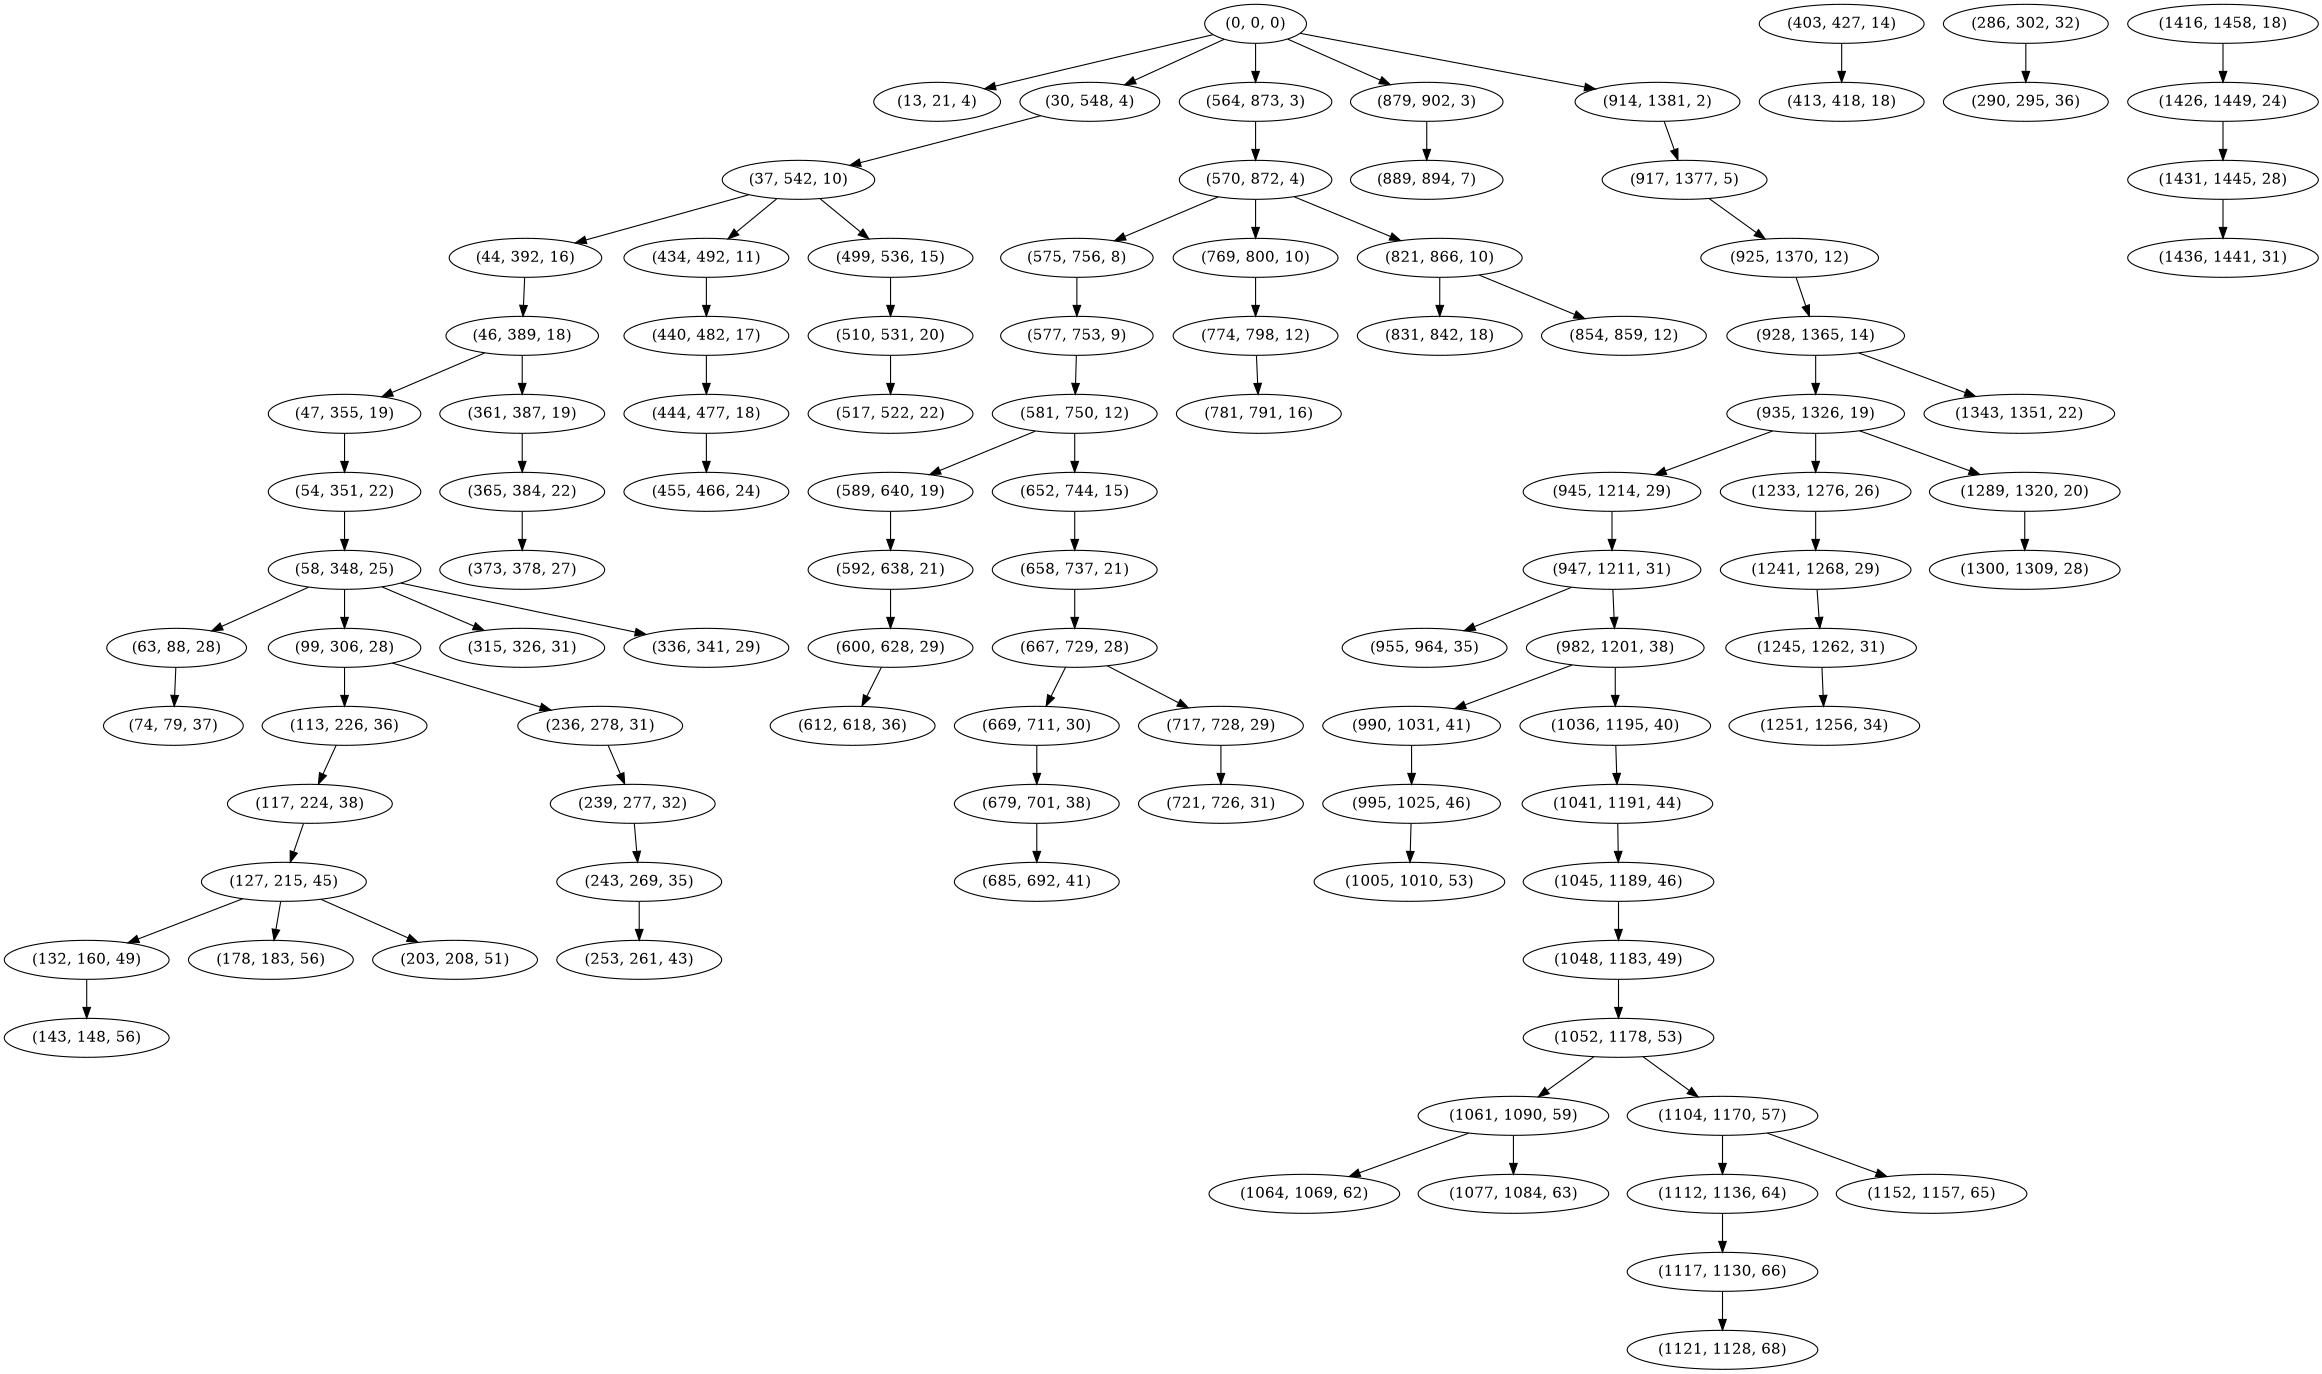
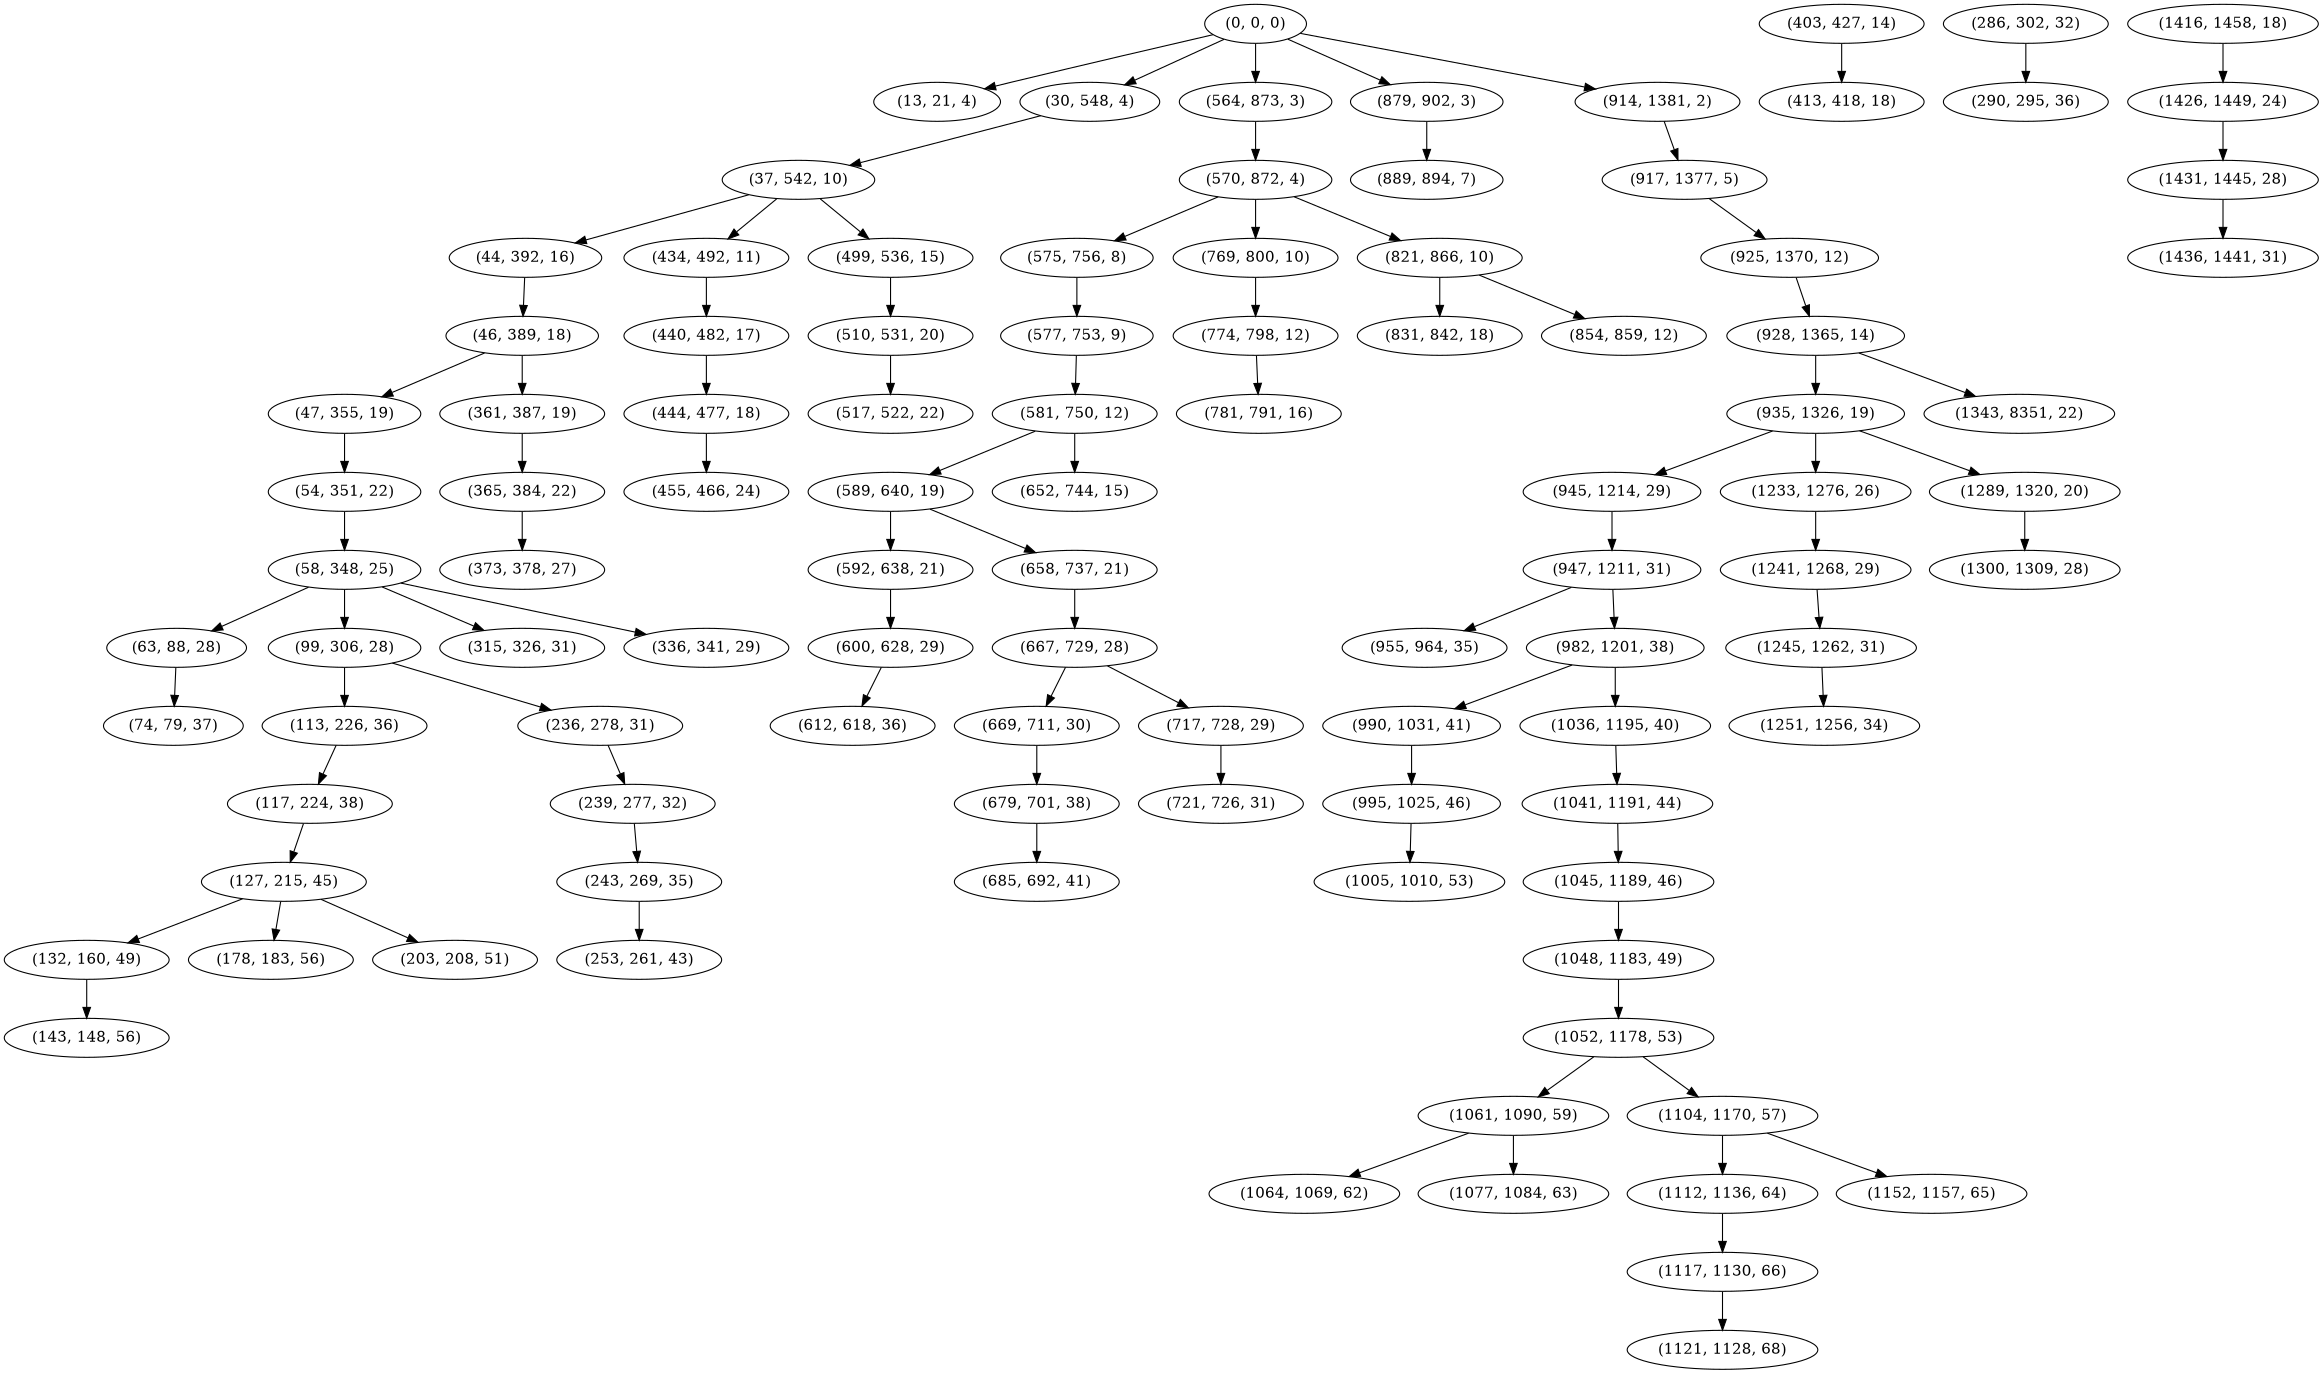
(2019, 414) -> (2019, 414)
(1075, 526) -> (978, 529)
